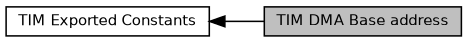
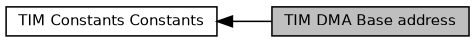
(108, 21) -> (112, 21)
